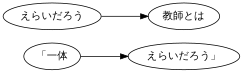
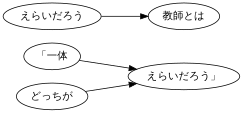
none -> (52, 96)
